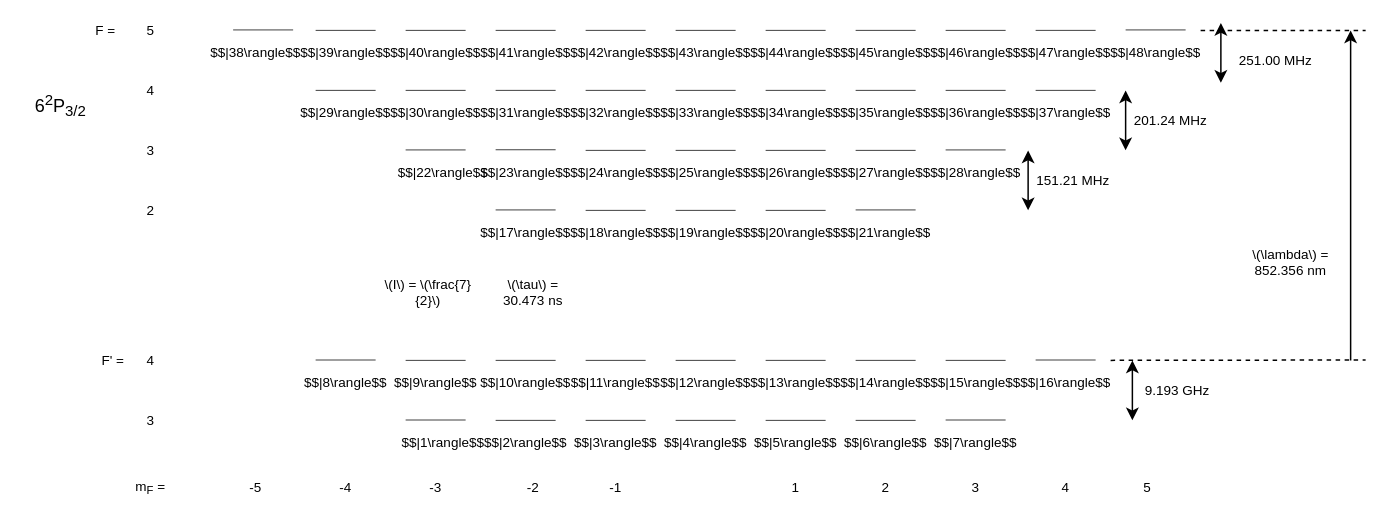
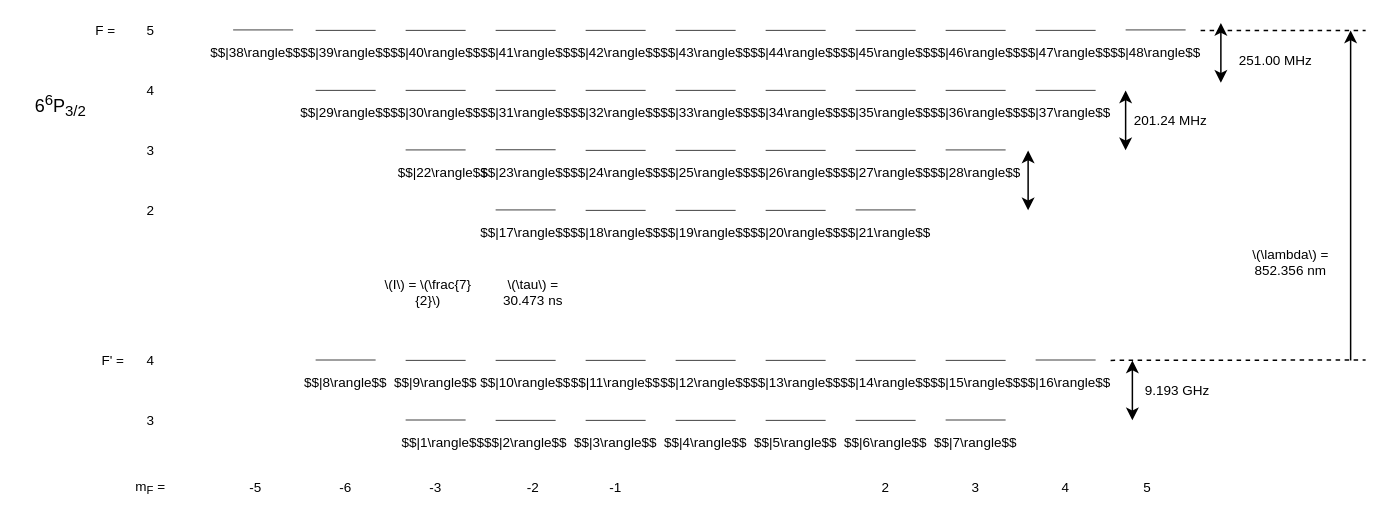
(60, 105) -> (60, 105)
(1073, 180) -> none
(345, 488) -> (345, 488)
(795, 488) -> none
